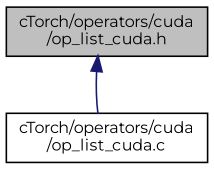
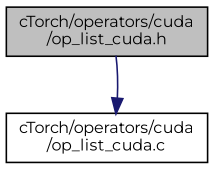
(96, 93) -> (118, 77)
